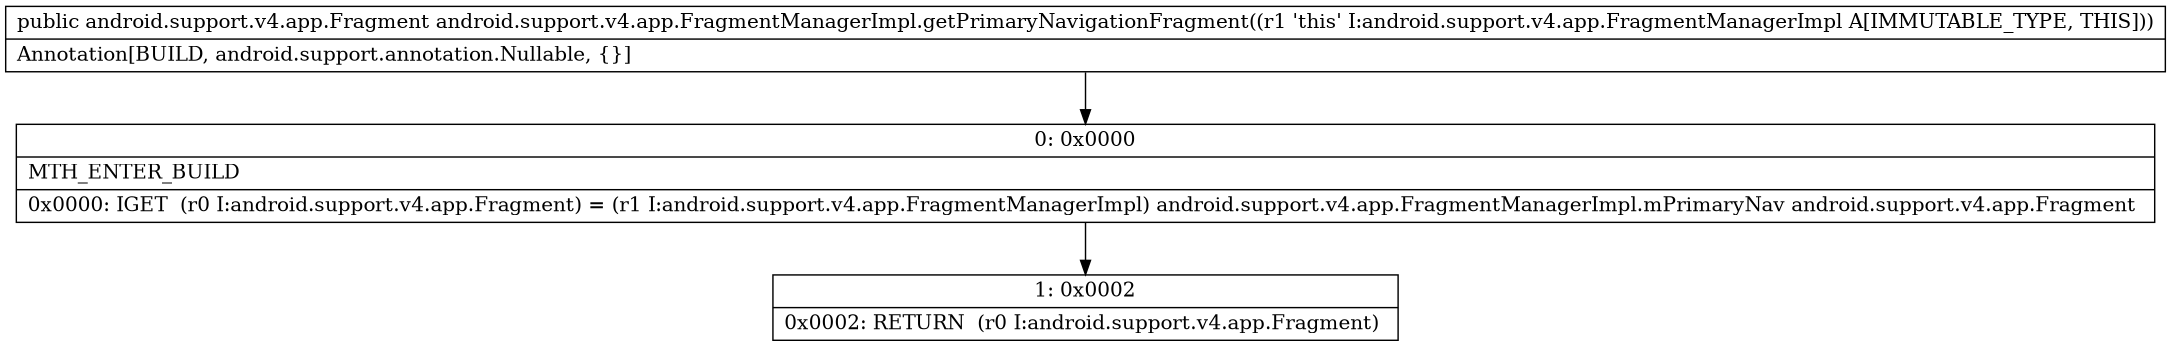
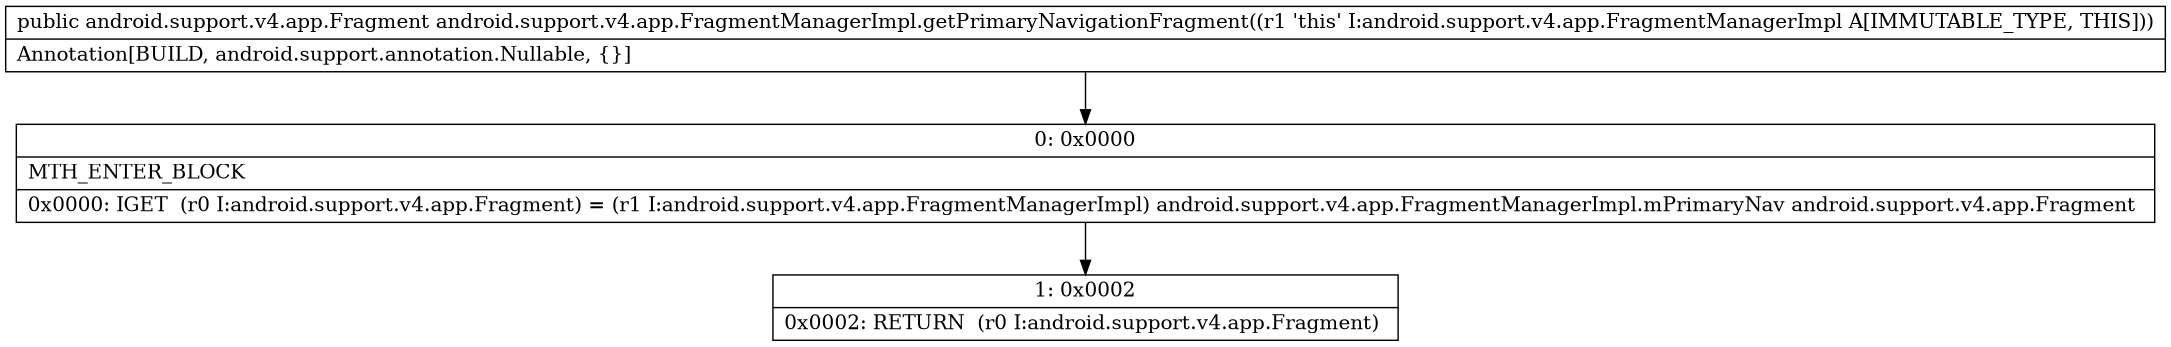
(134, 173) -> (137, 173)
